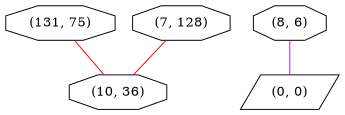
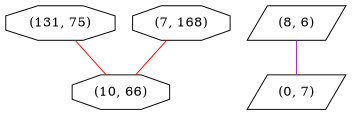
(181, 23) -> (181, 23)
(290, 23) -> (297, 23)
(118, 92) -> (121, 92)
(290, 92) -> (297, 92)
